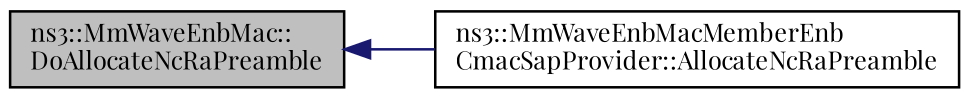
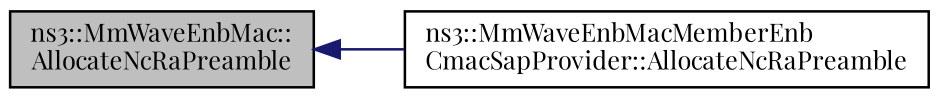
(177, 49) -> (162, 49)
